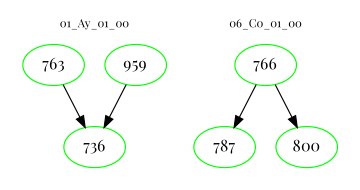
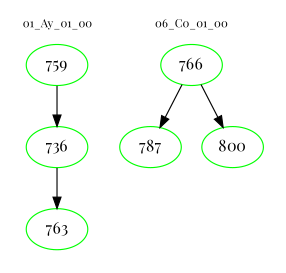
(136, 65) -> (57, 65)
(71, 101) -> (57, 183)
